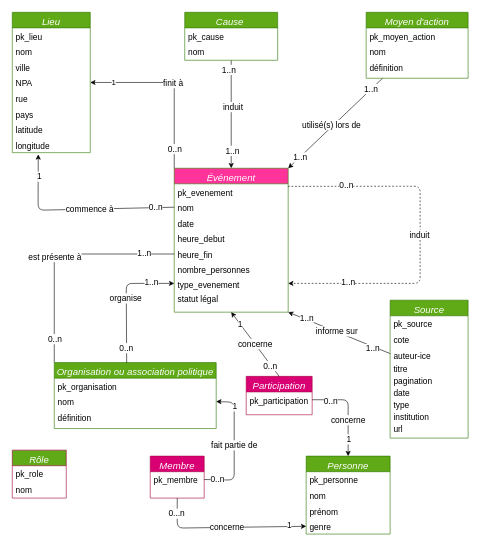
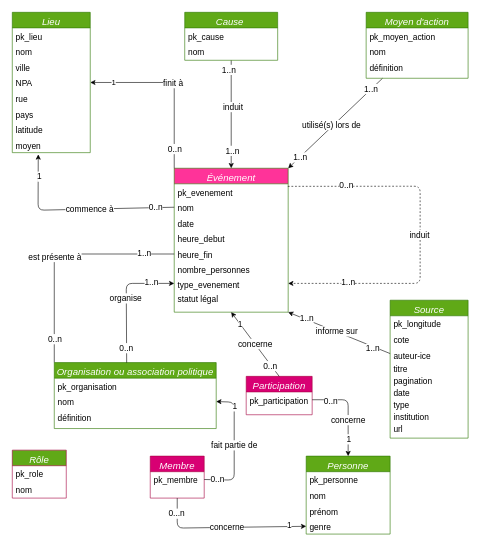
(35, 146) -> (27, 146)
(415, 325) -> (420, 325)
